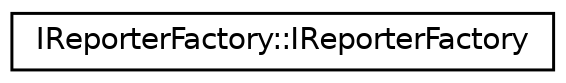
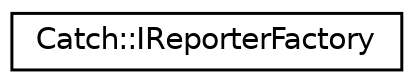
(283, 42) -> (207, 42)
